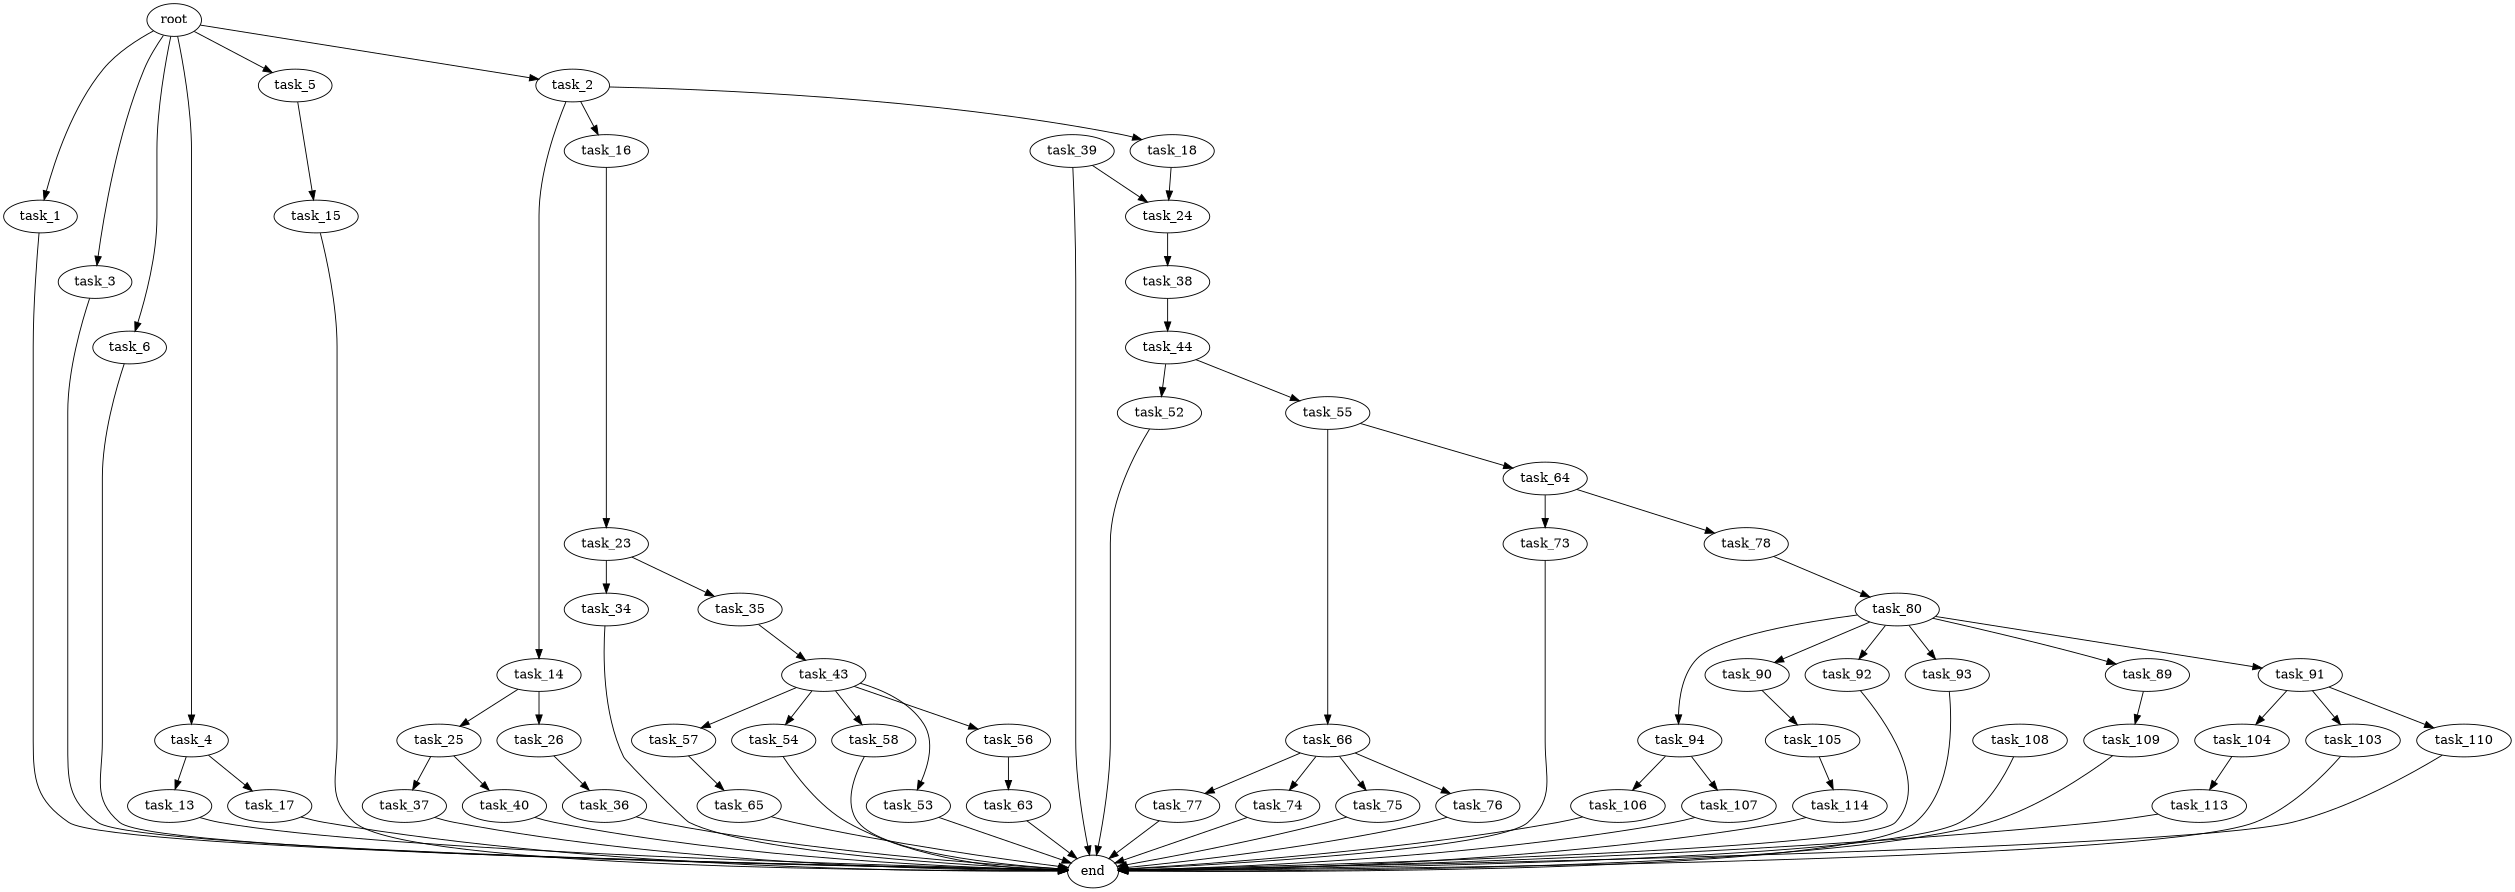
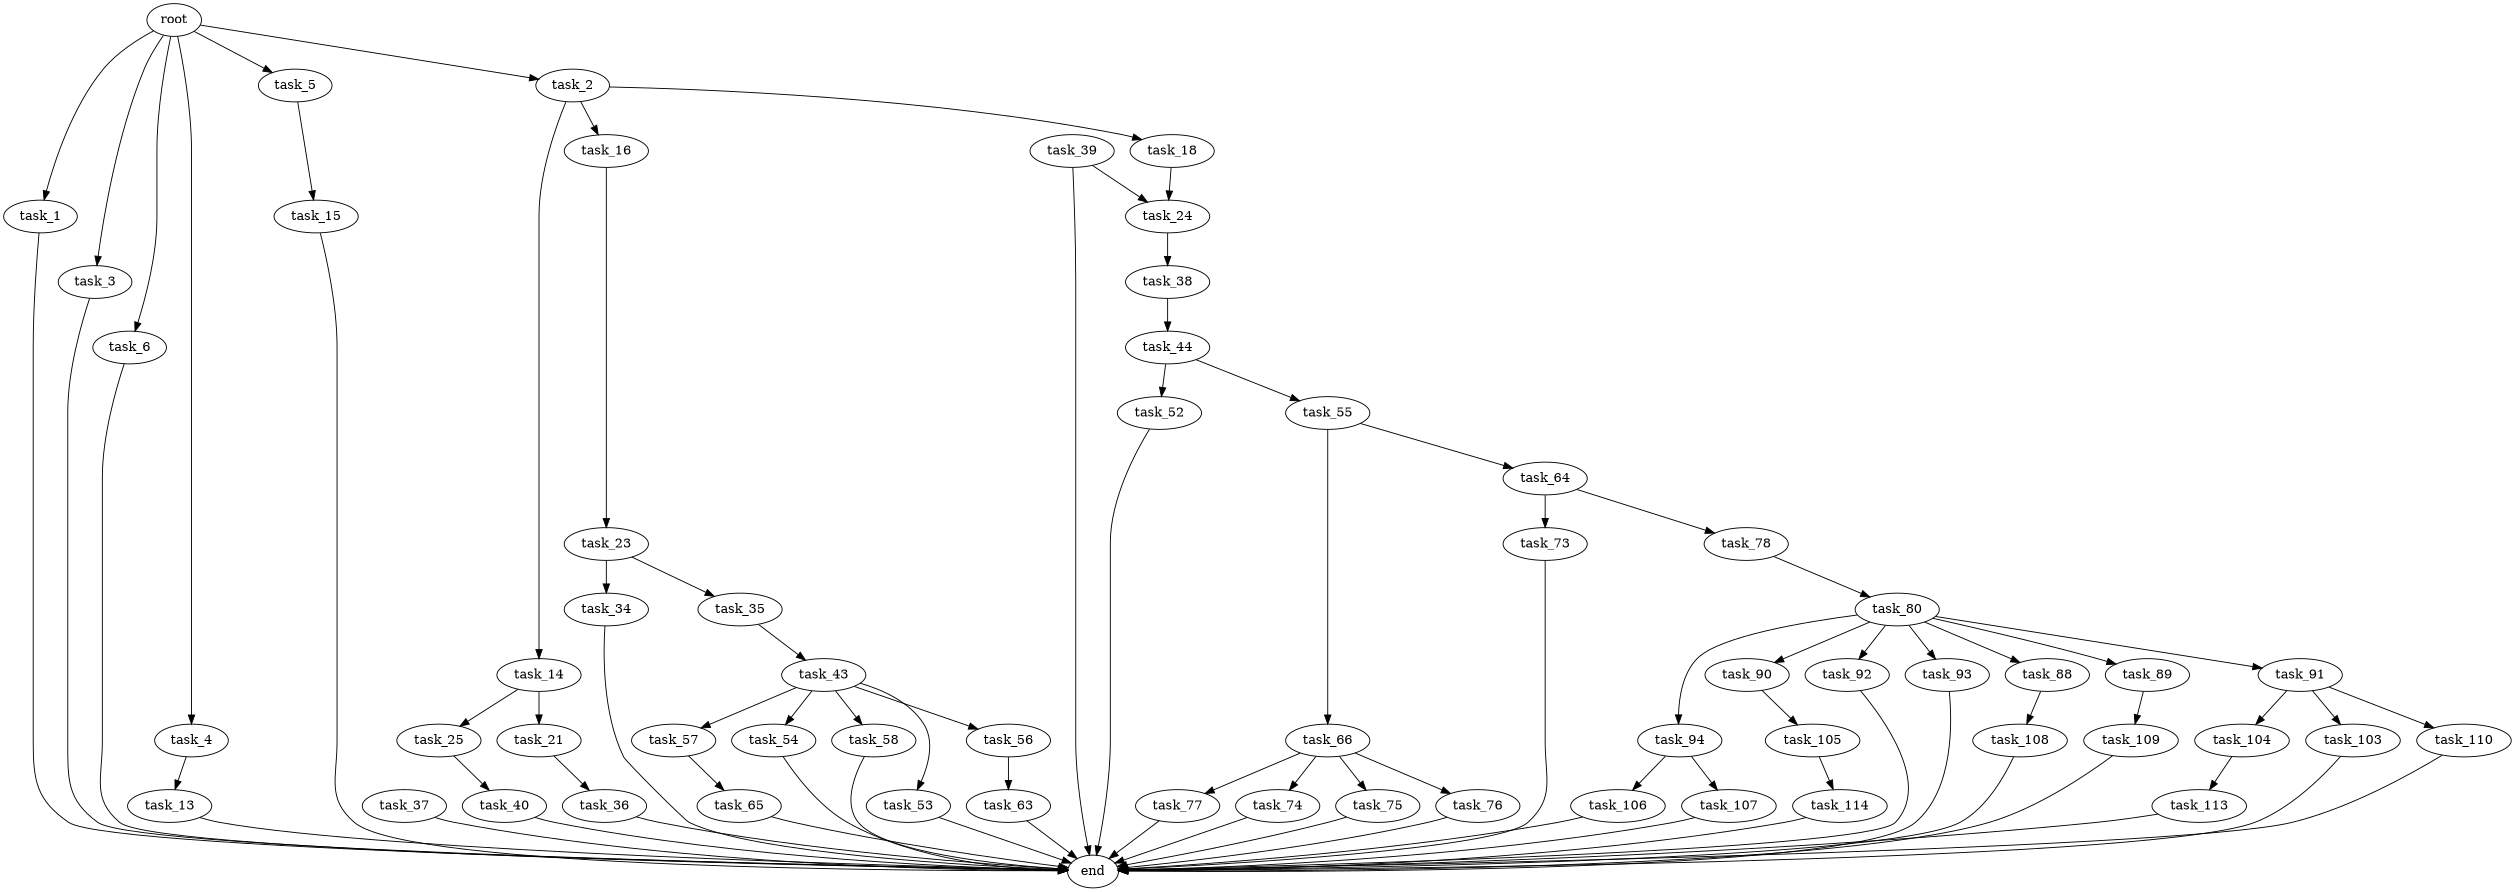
none -> (2047, 675)
(539, 741) -> (539, 741)
(424, 769) -> none
(270, 806) -> none
